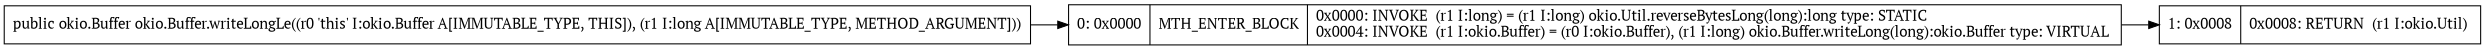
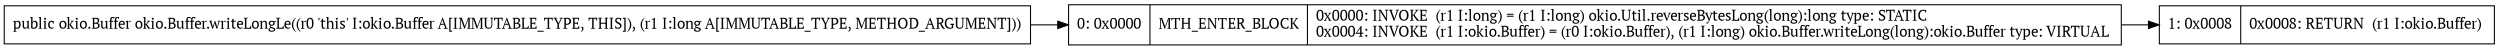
(2361, 24) -> (2368, 24)
